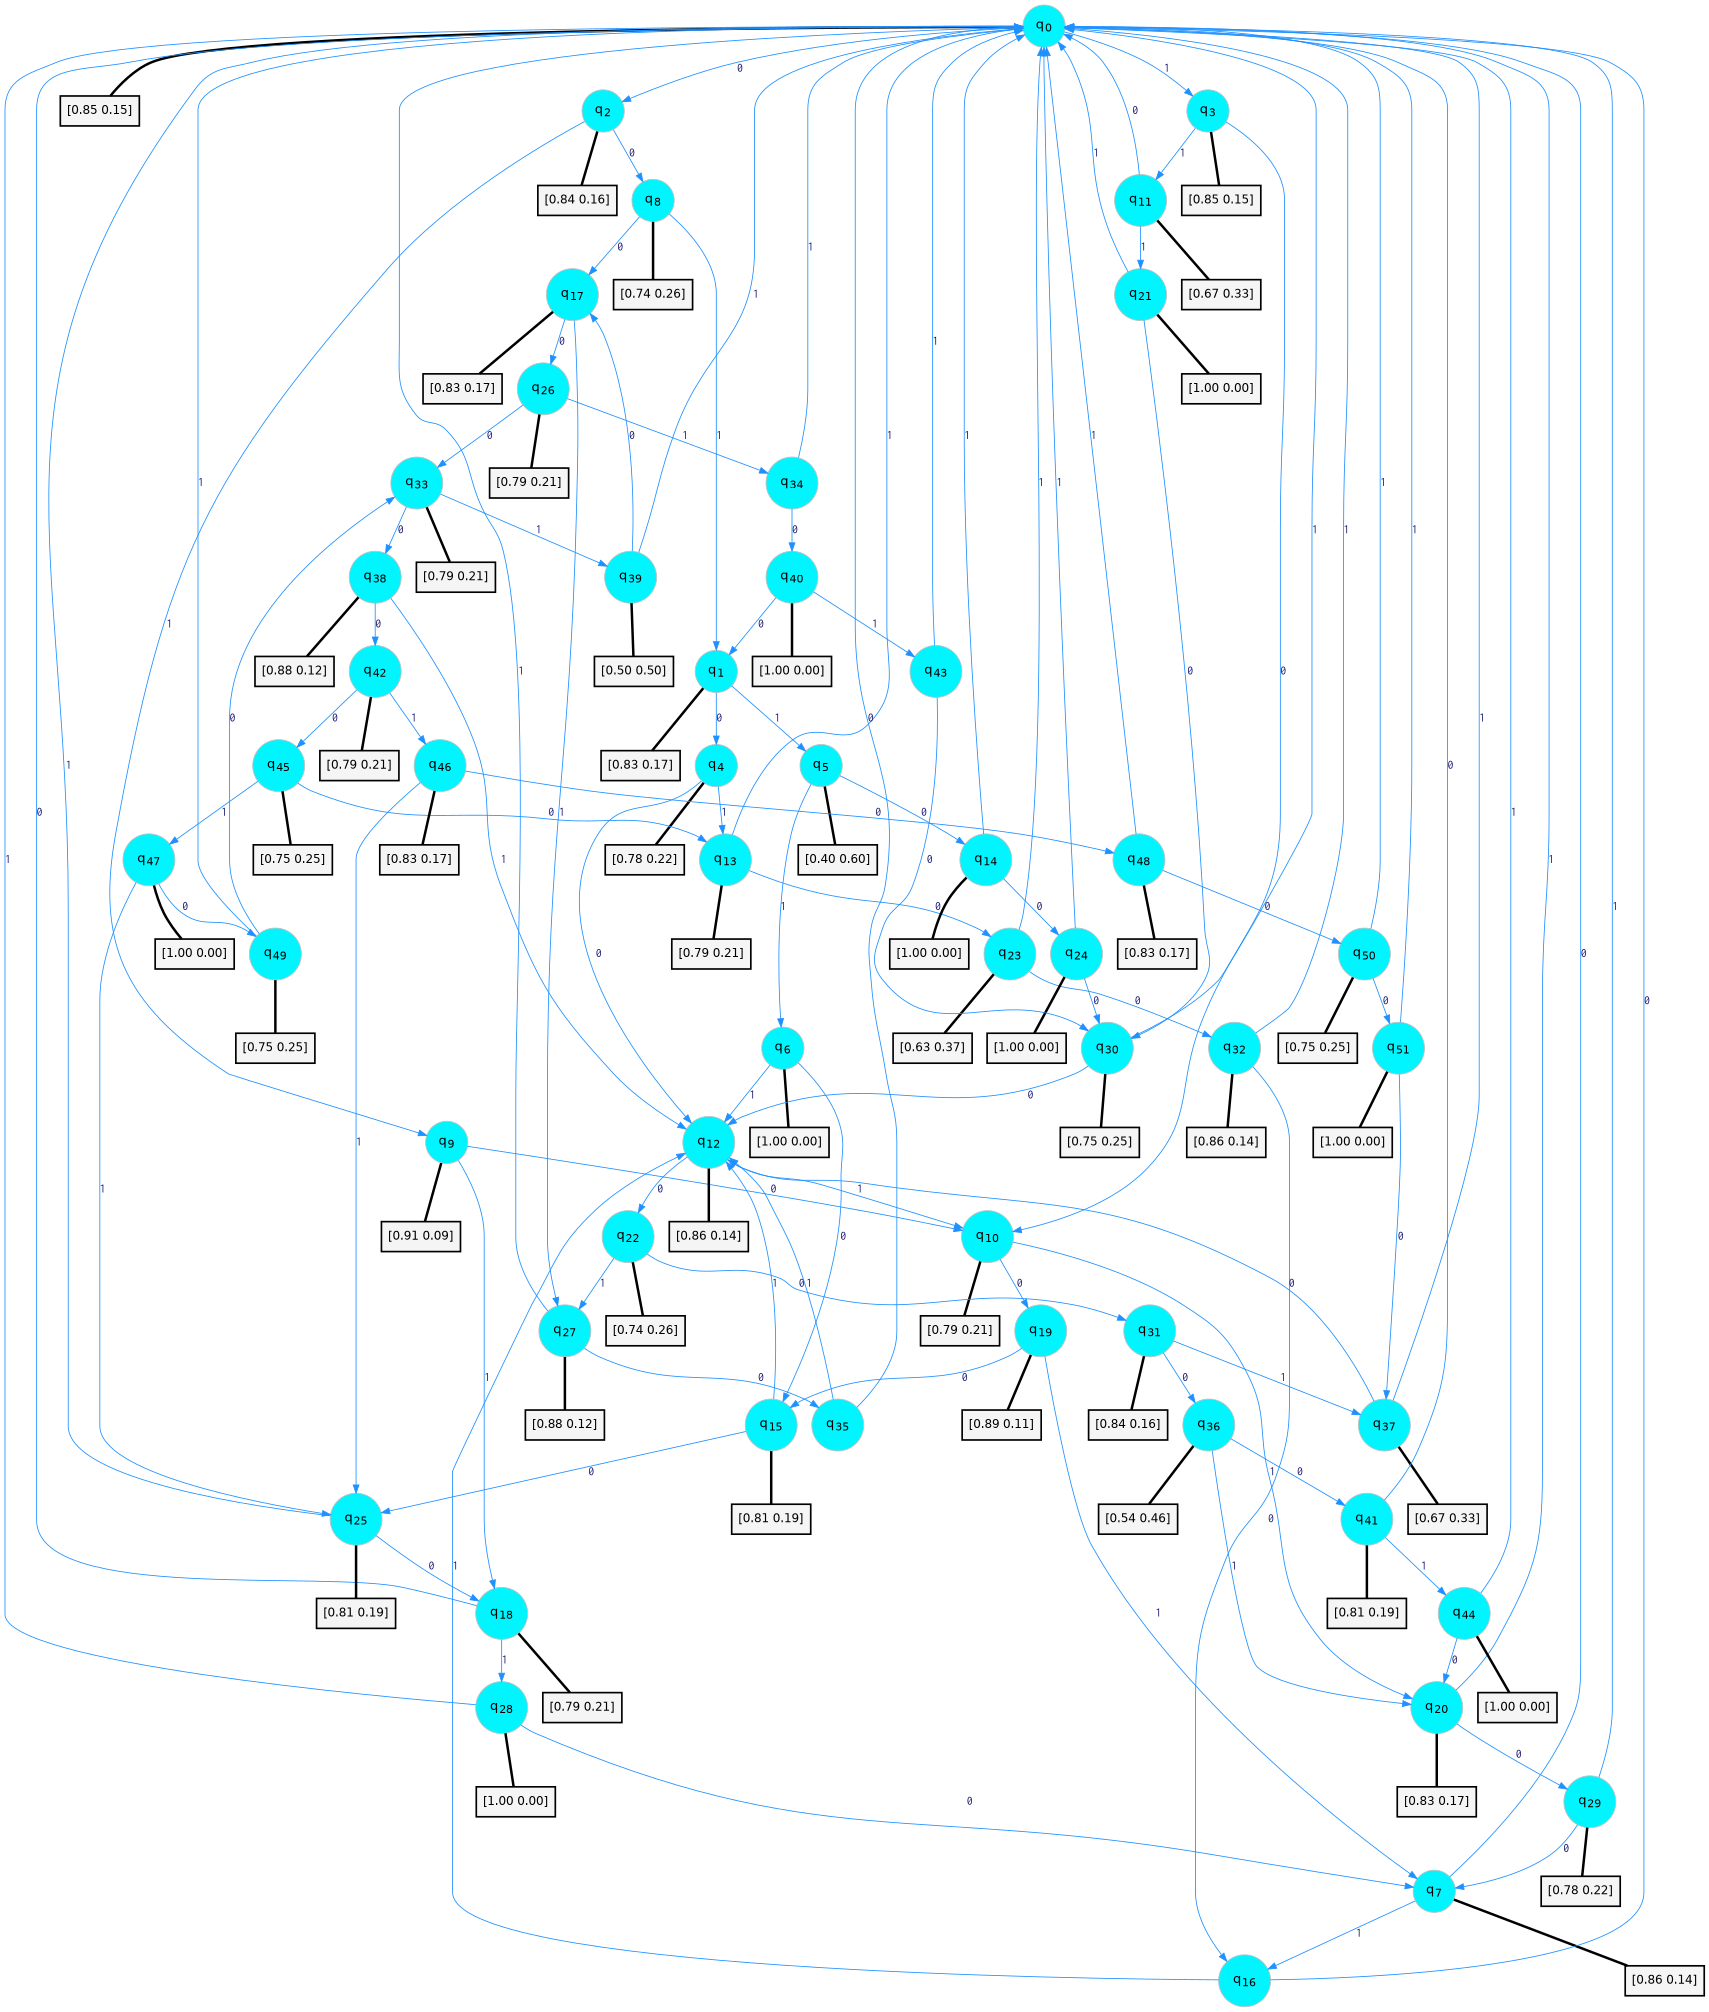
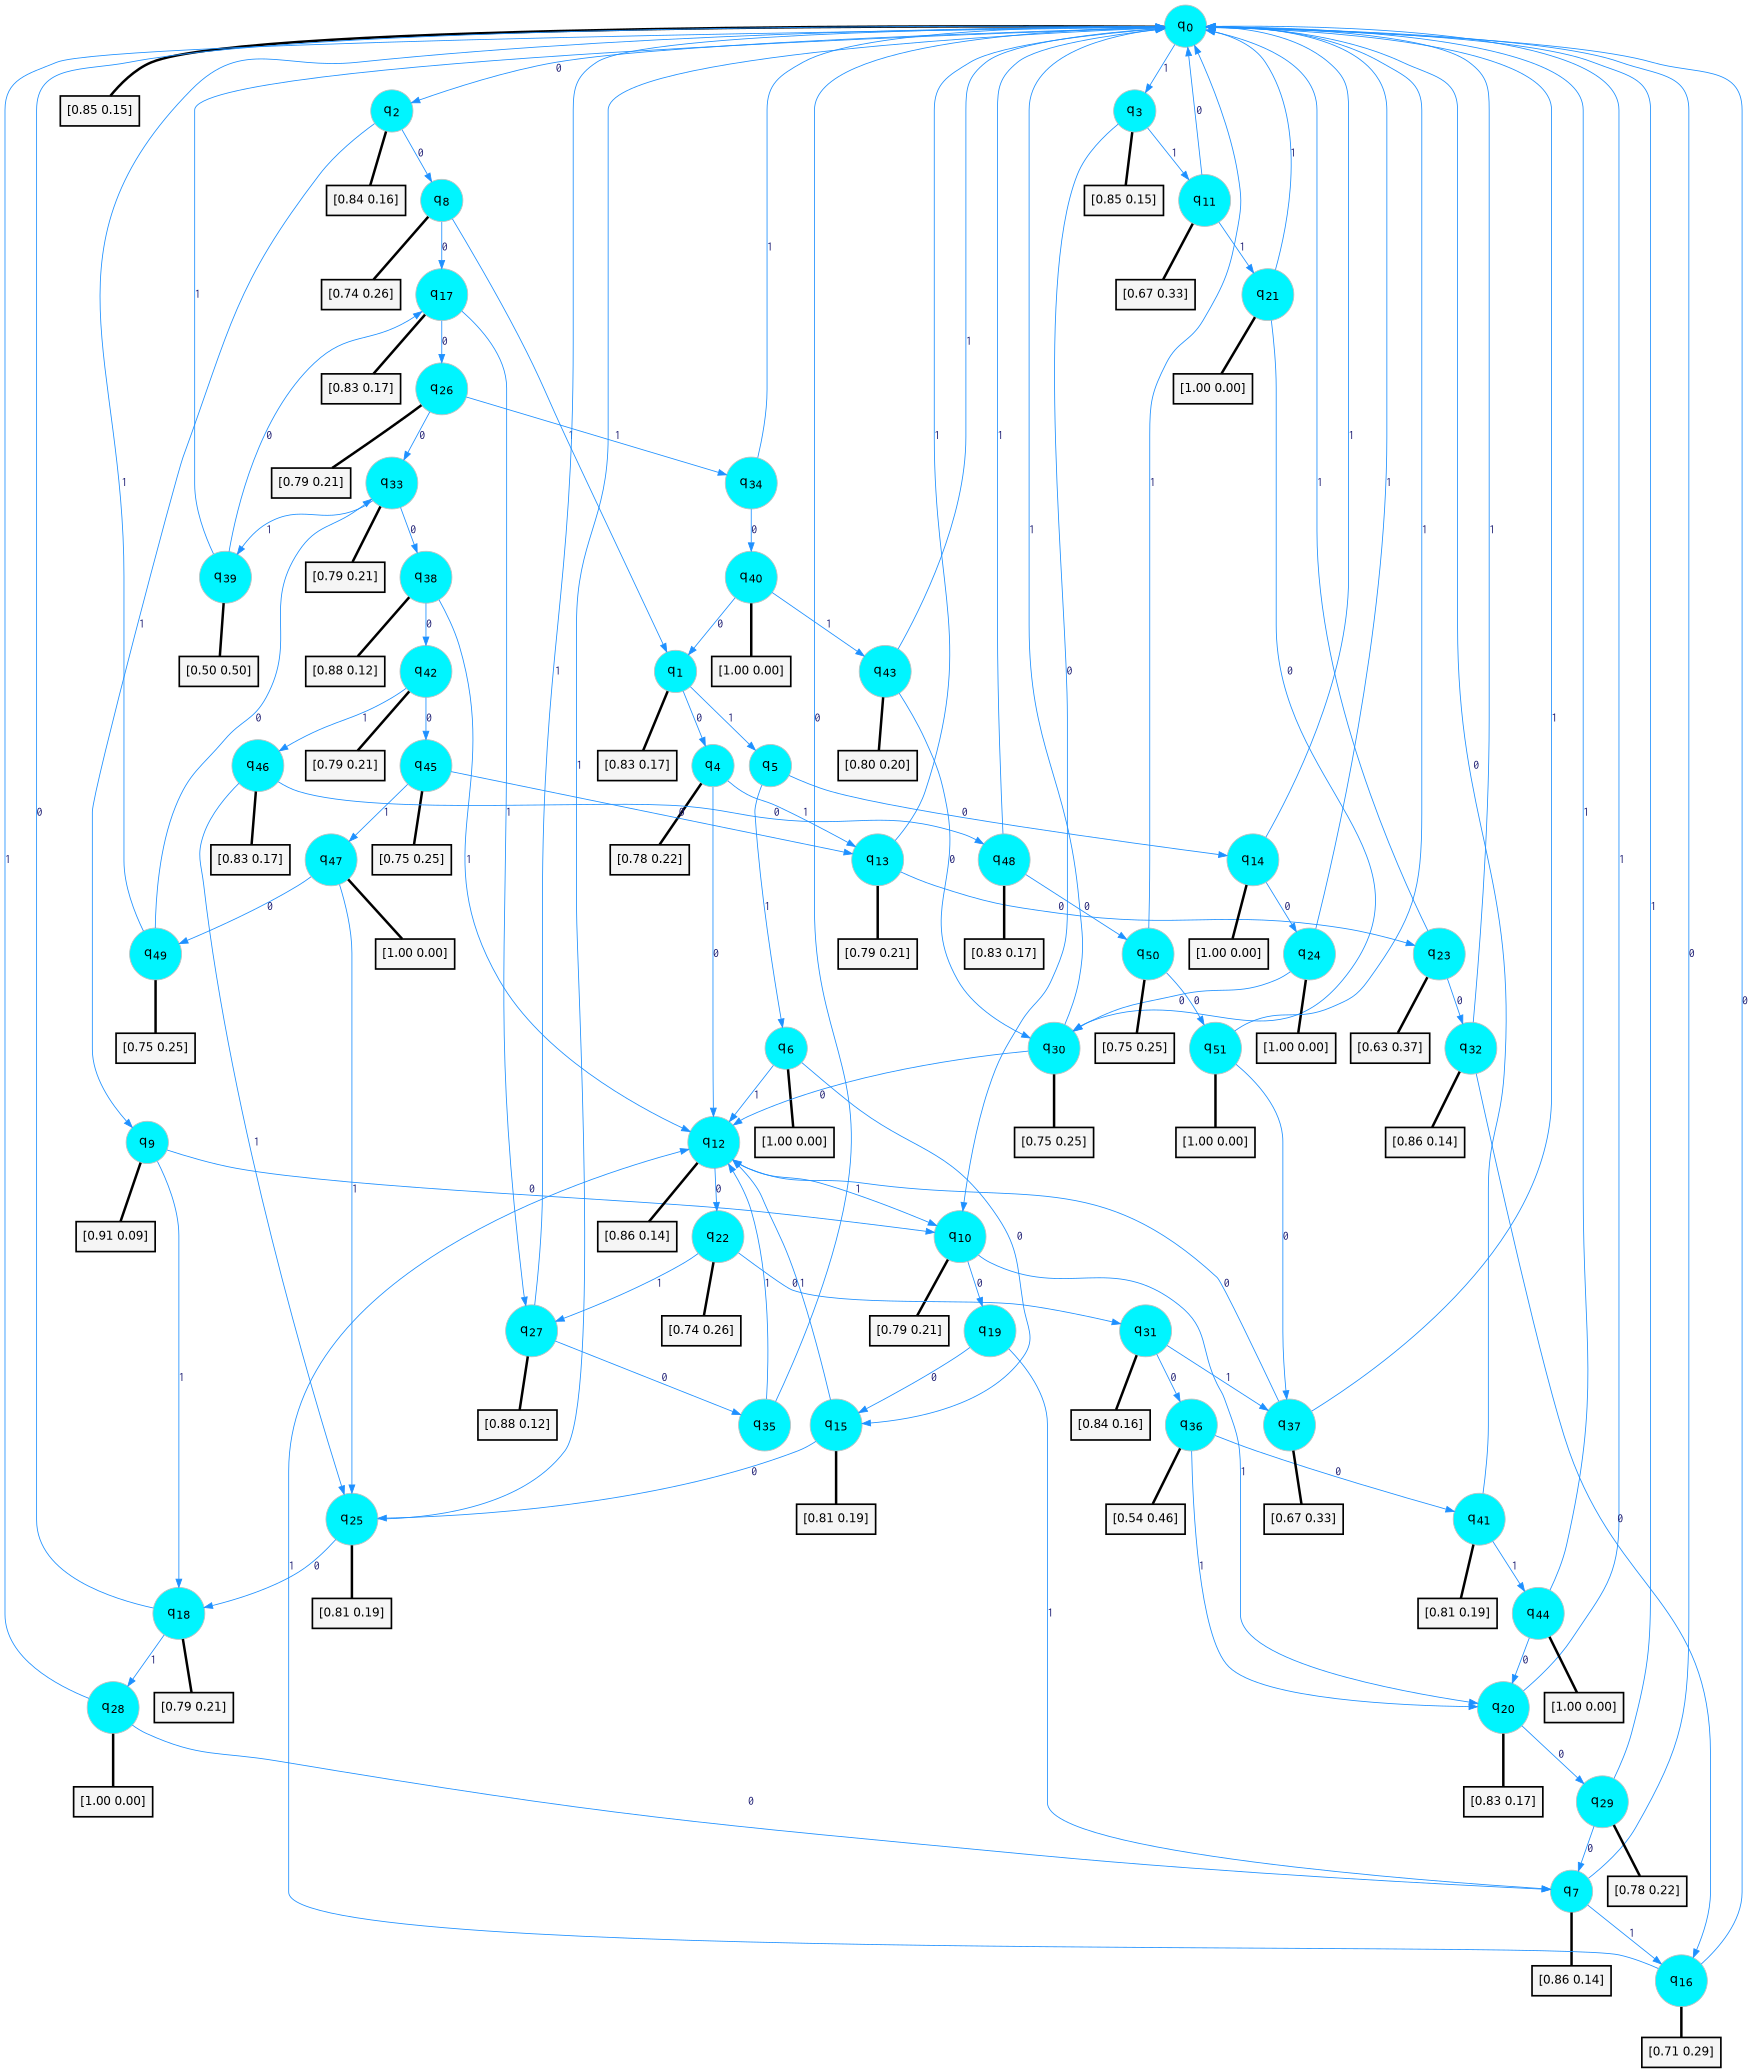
none -> (878, 766)
(838, 860) -> none
(1002, 1425) -> none
none -> (1681, 2052)
